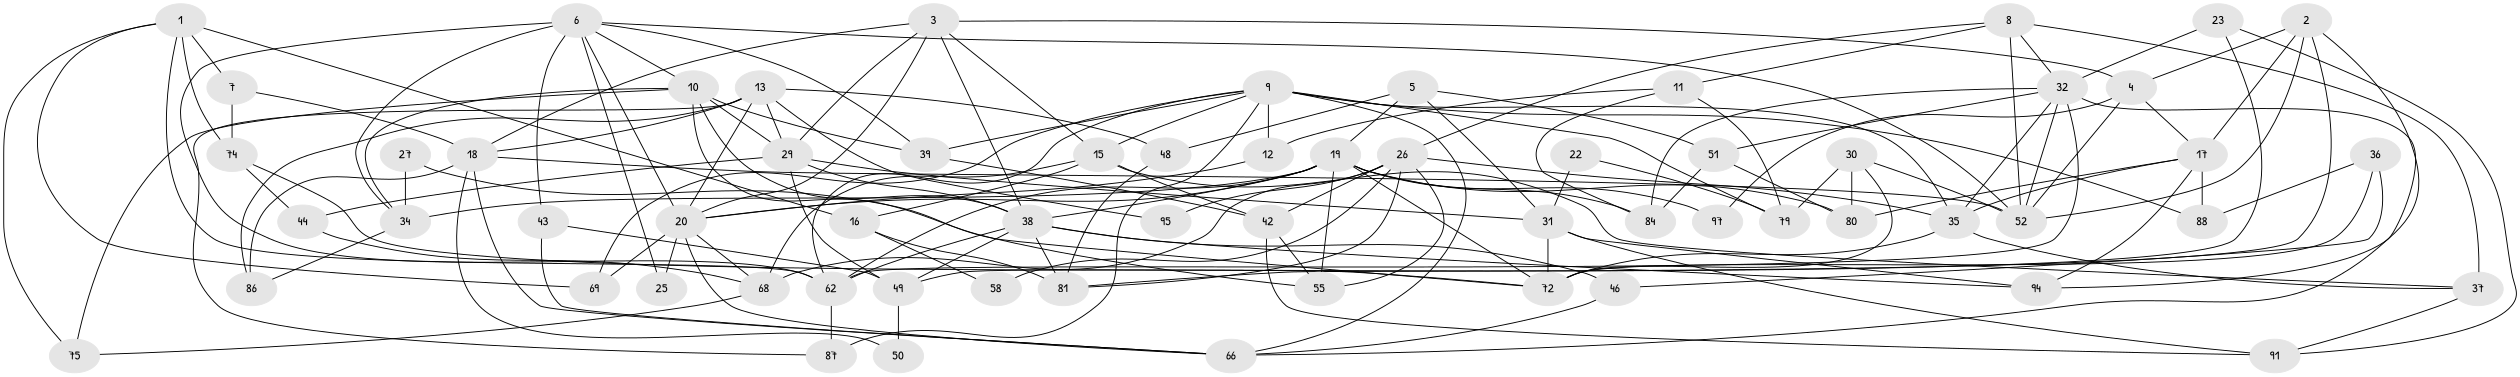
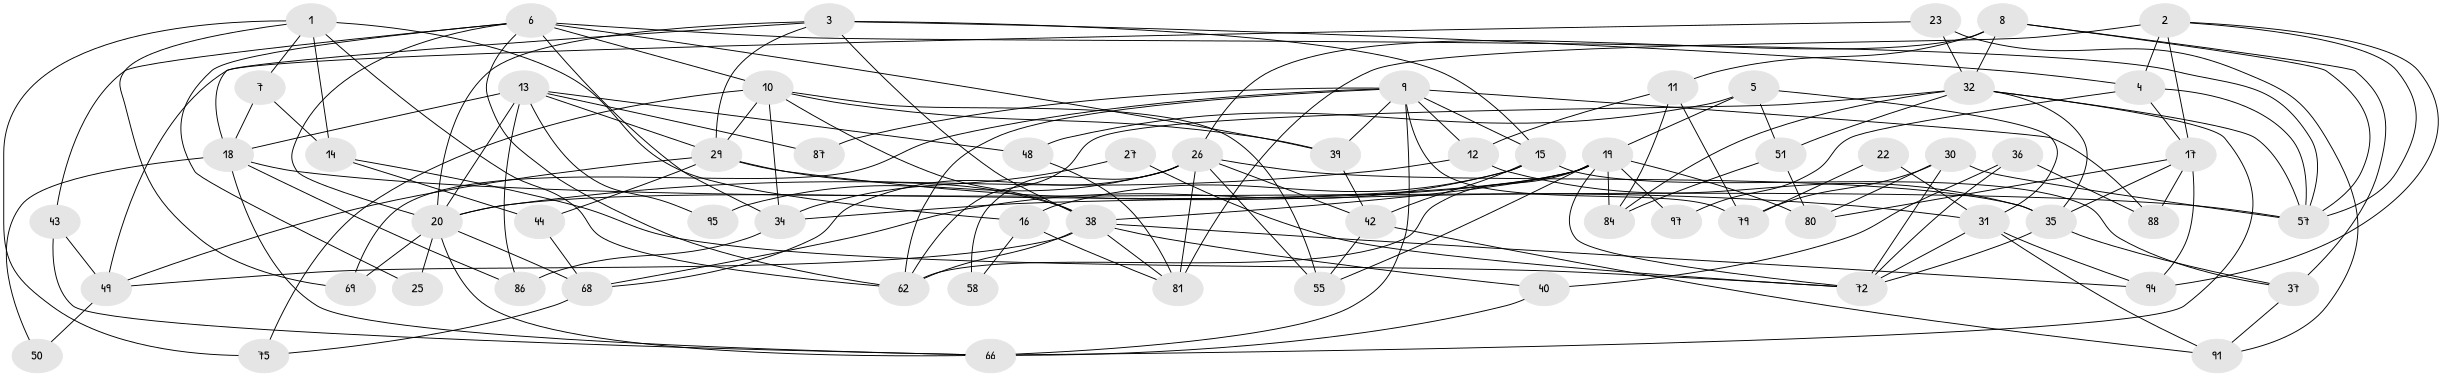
(1637, 106) -> (1762, 188)
(232, 155) -> (331, 155)
(2021, 222) -> (2304, 222)
(1615, 289) -> (1544, 289)
(831, 320) -> none
